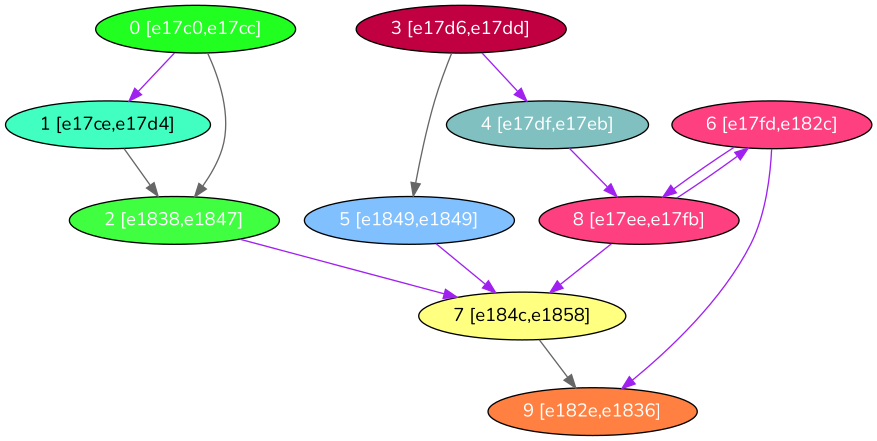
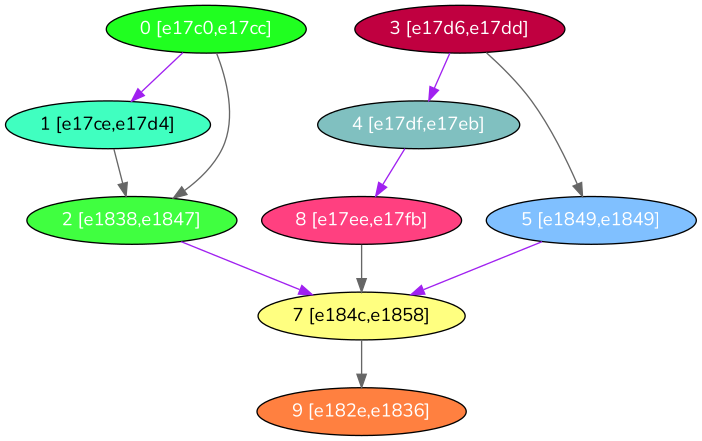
(772, 125) -> none
(586, 264) -> (362, 262)
